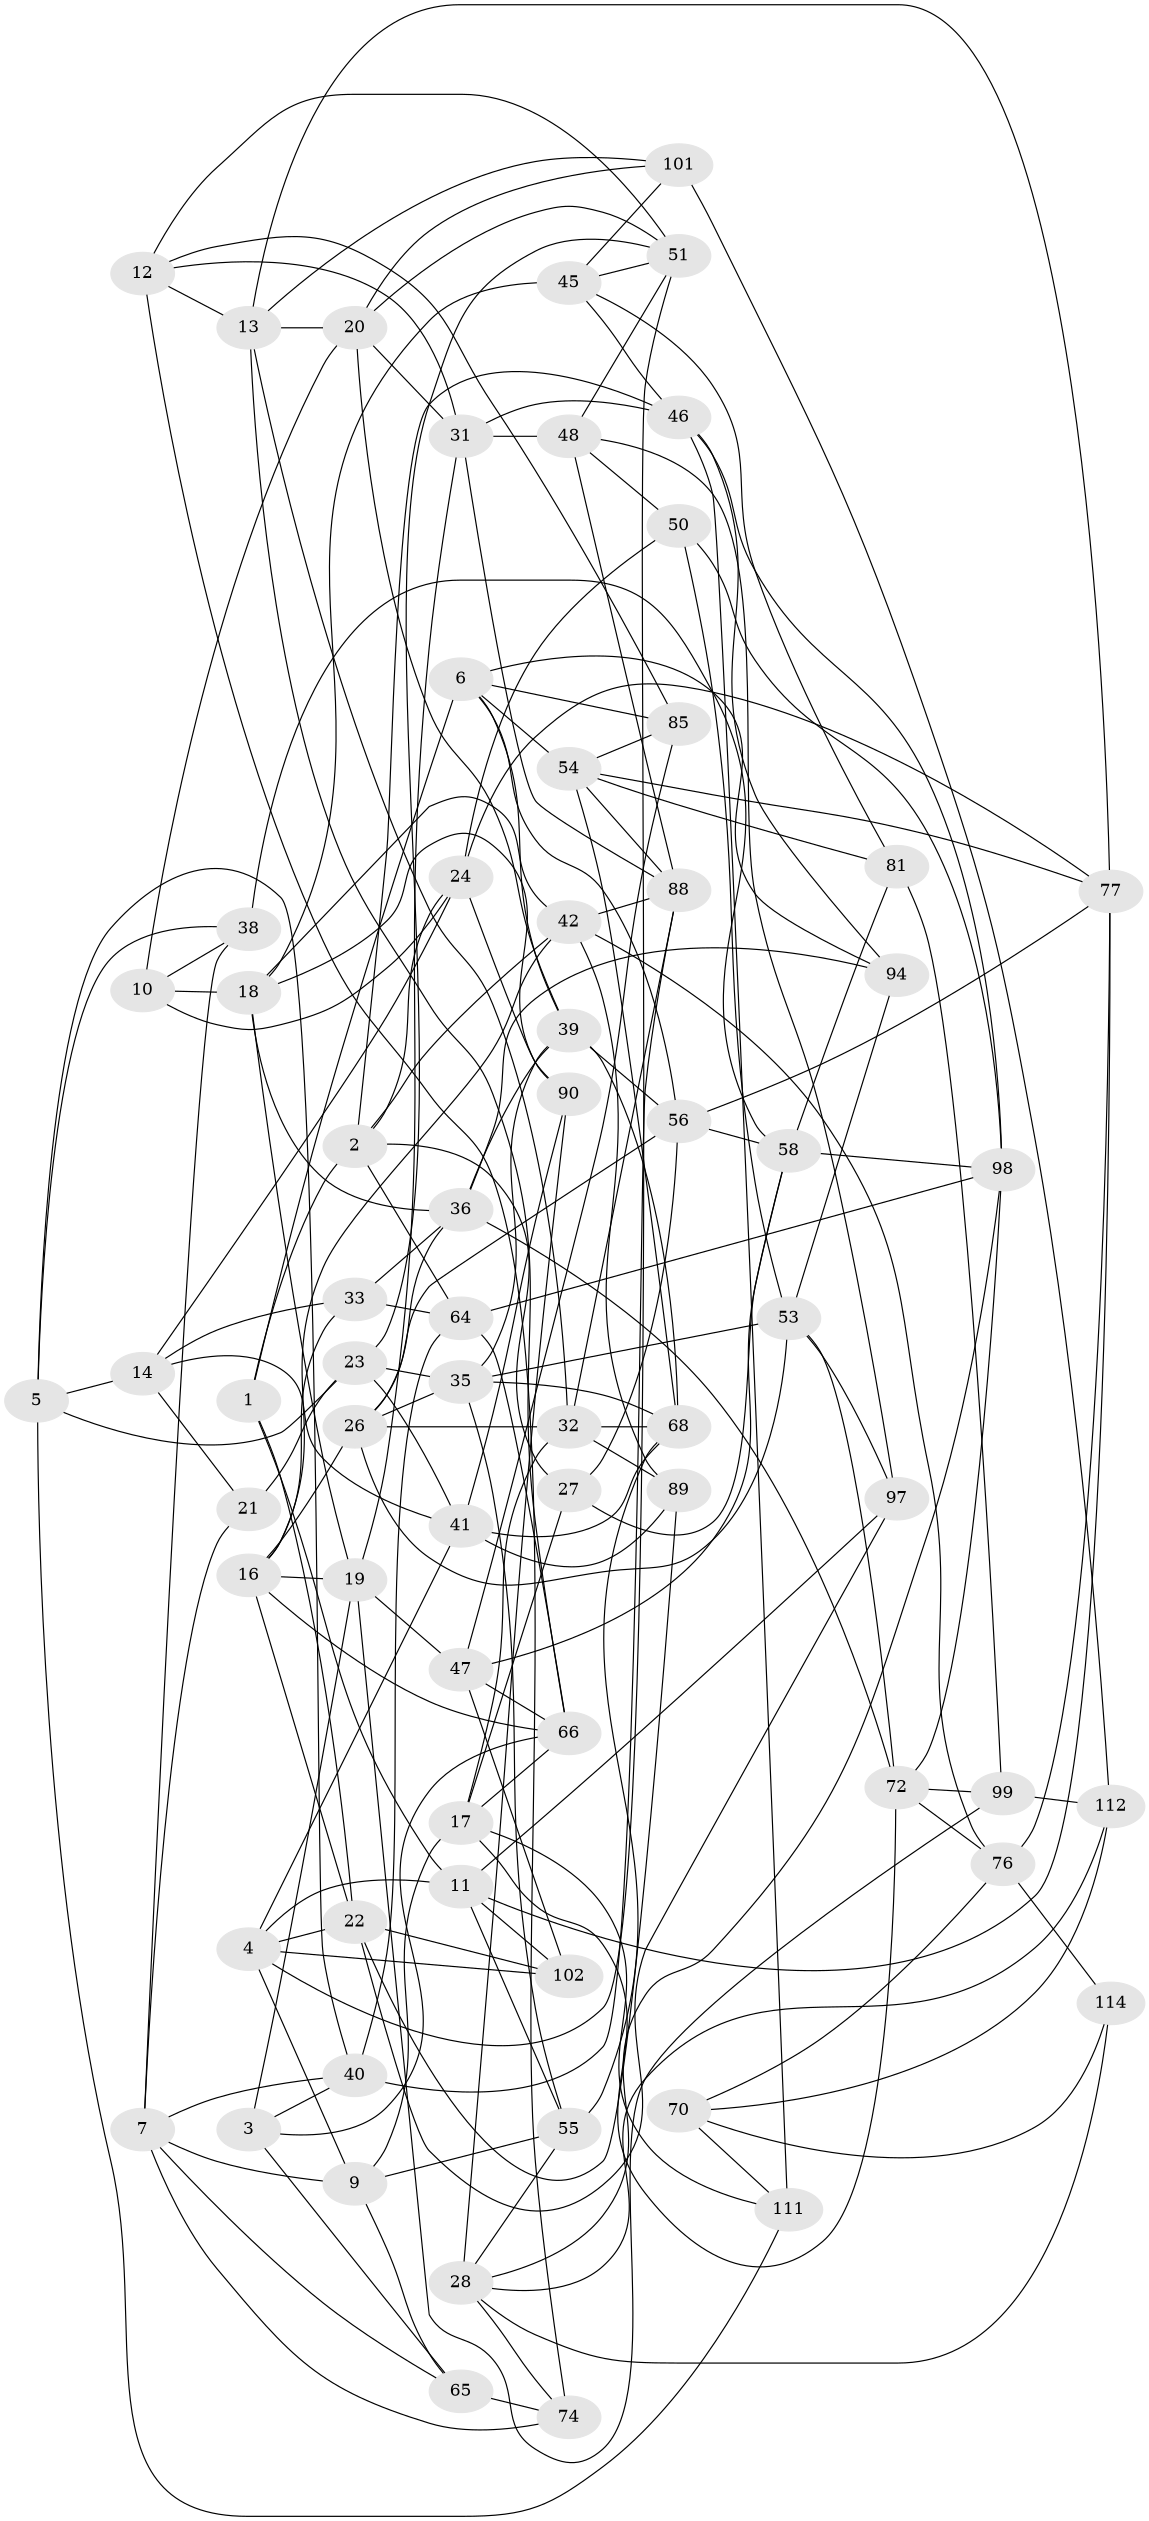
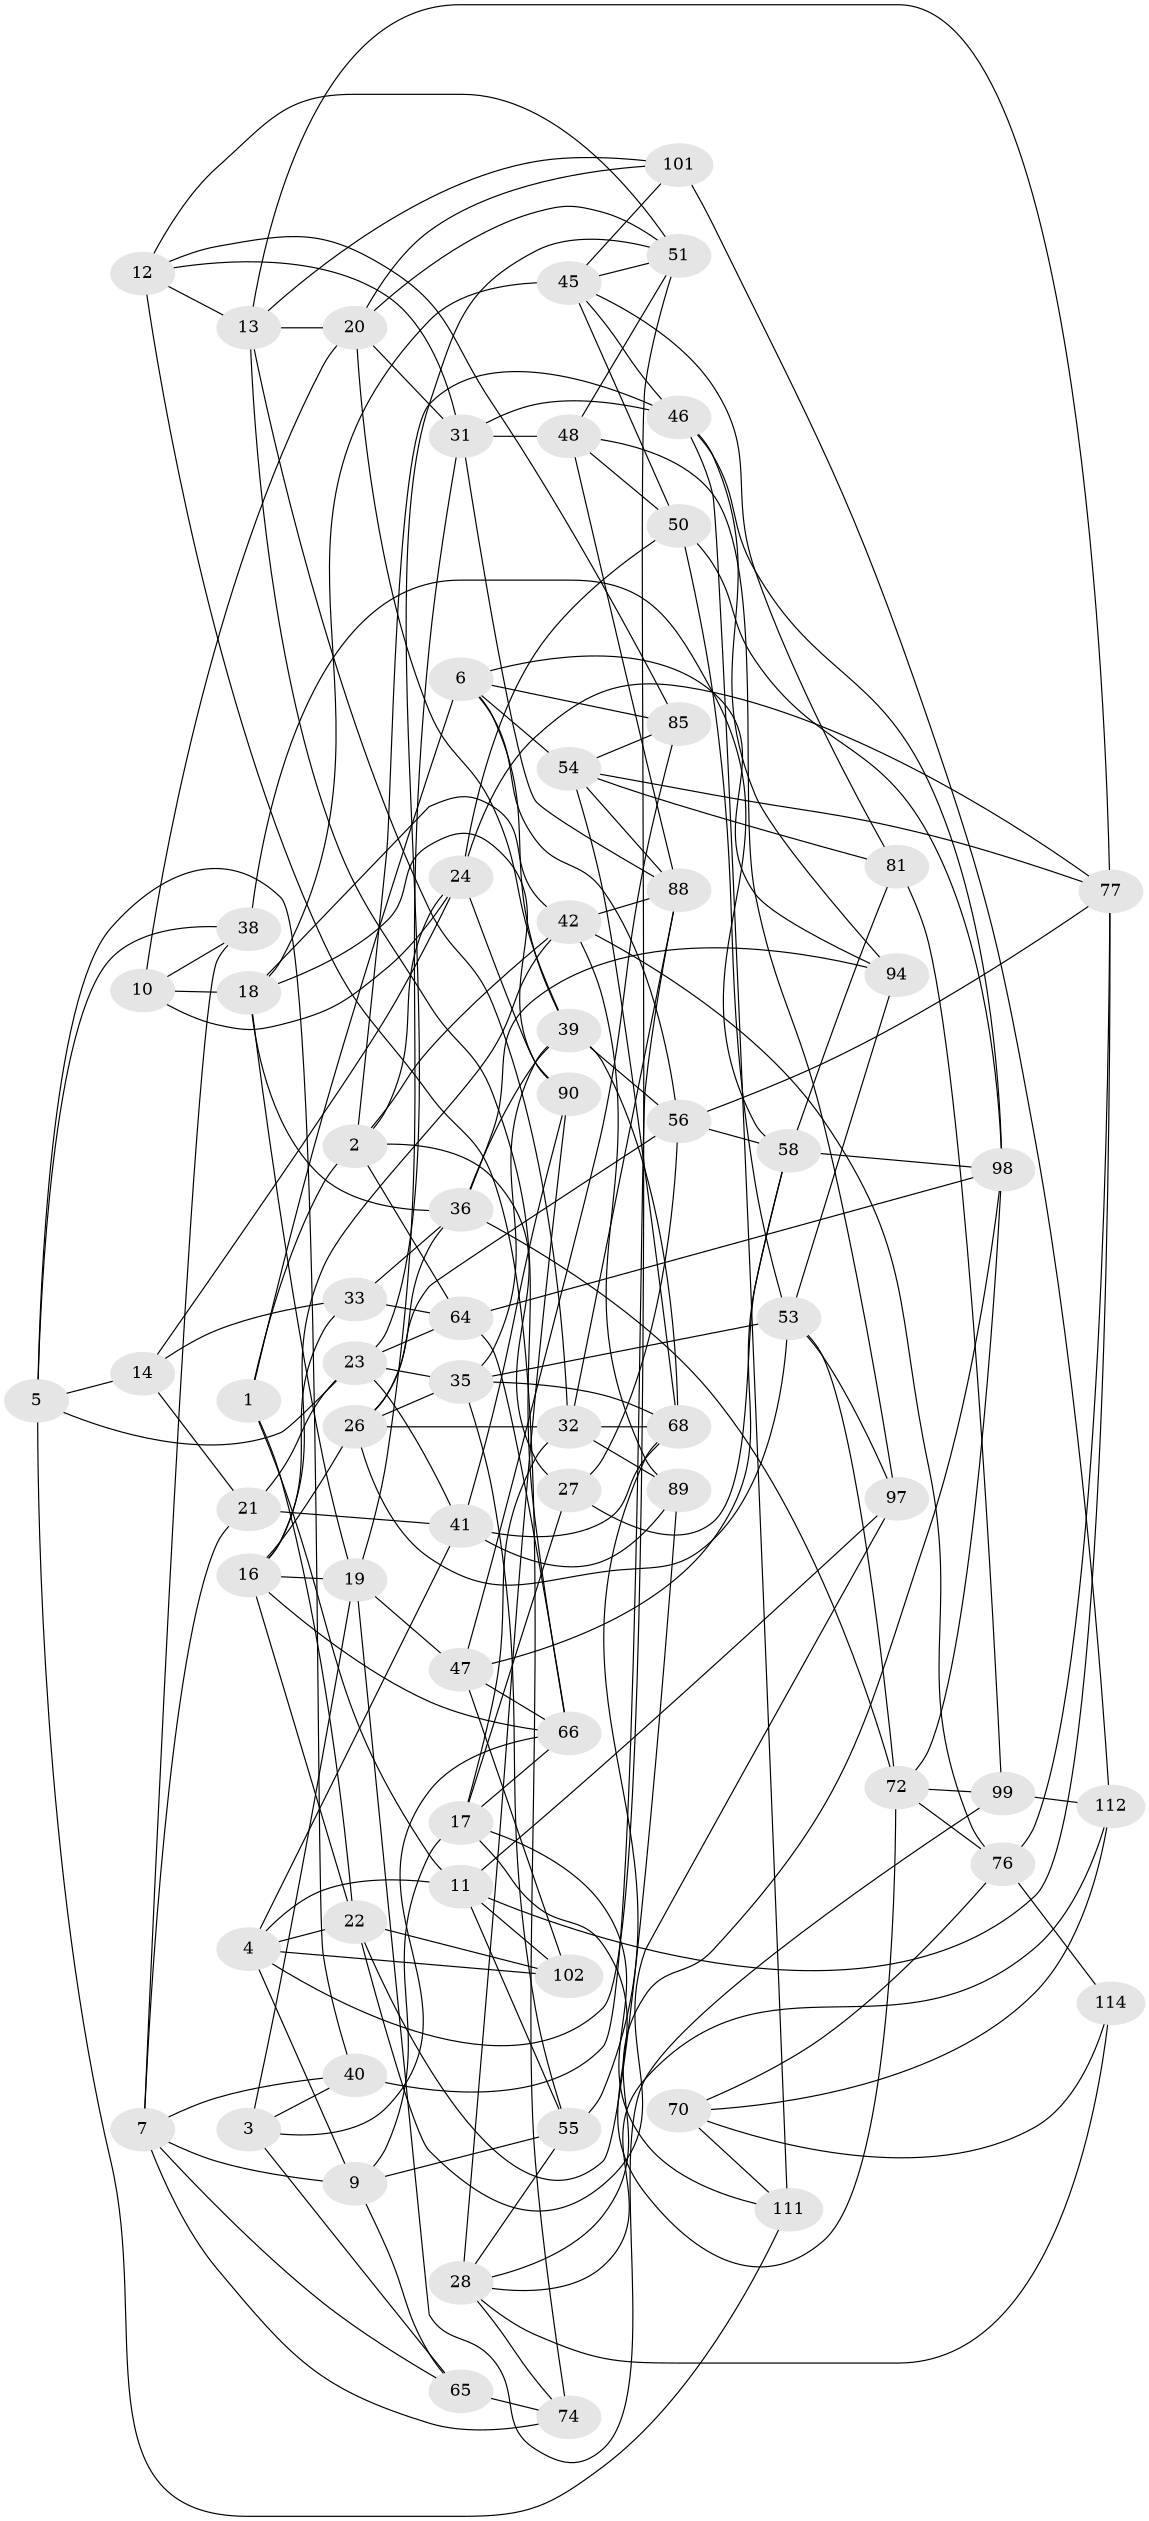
none -> (628, 415)
(292, 1379) -> (355, 1518)
(395, 1693) -> (414, 1338)
